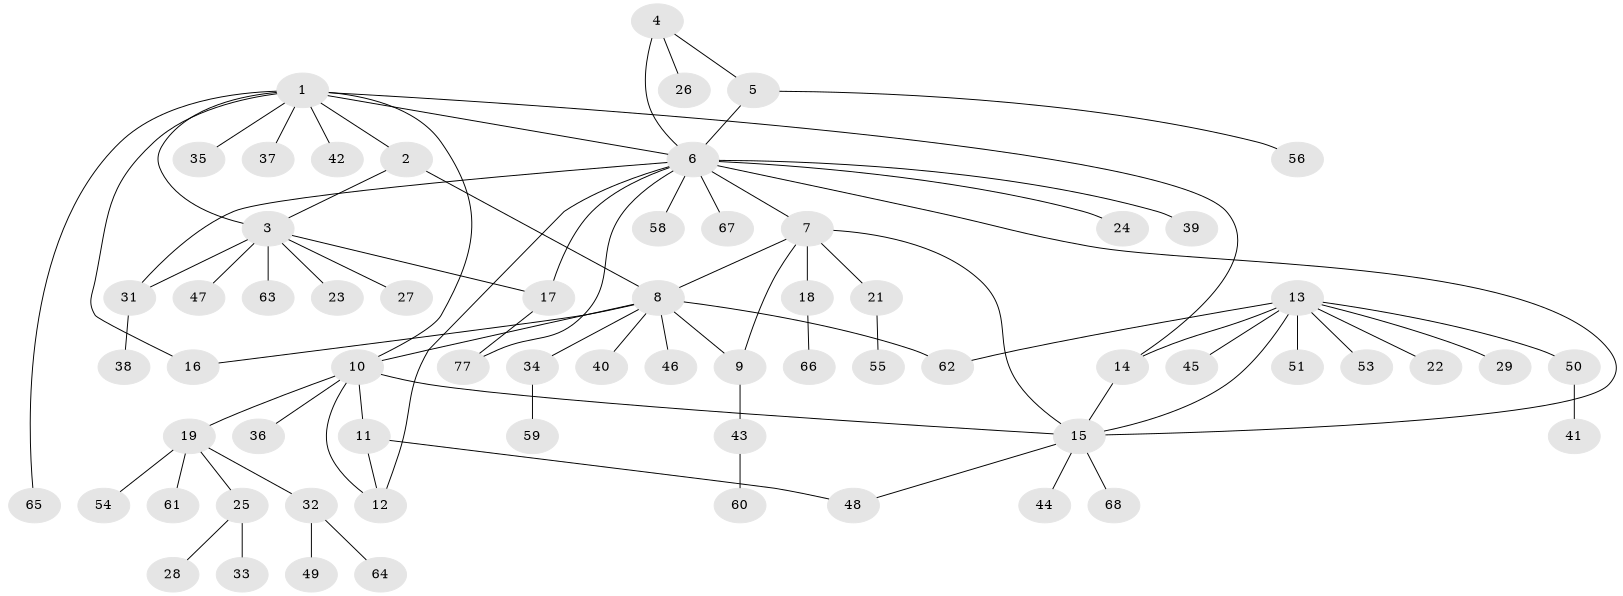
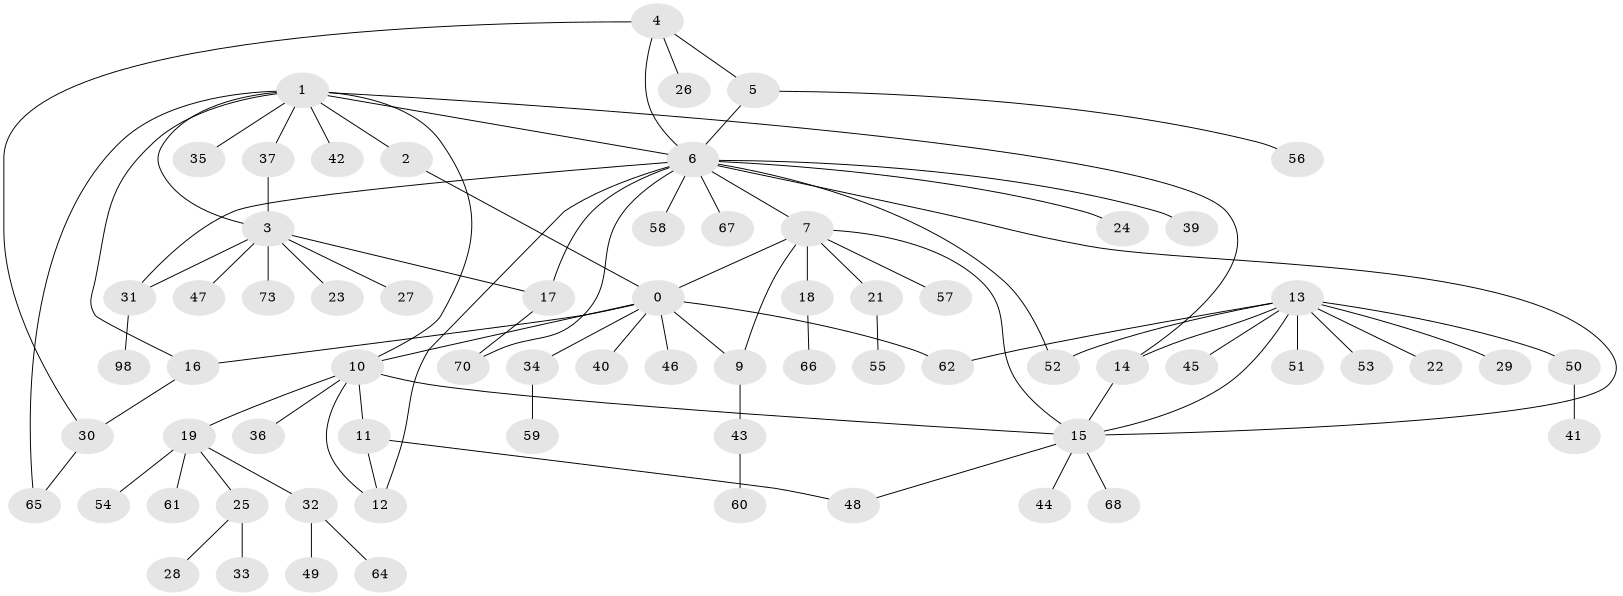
(320, 202) -> (268, 194)
(268, 298) -> (268, 298)
(658, 298) -> (658, 298)
none -> (946, 298)
(124, 367) -> (124, 367)
(463, 367) -> (463, 367)
none -> (1053, 367)
none -> (87, 436)
